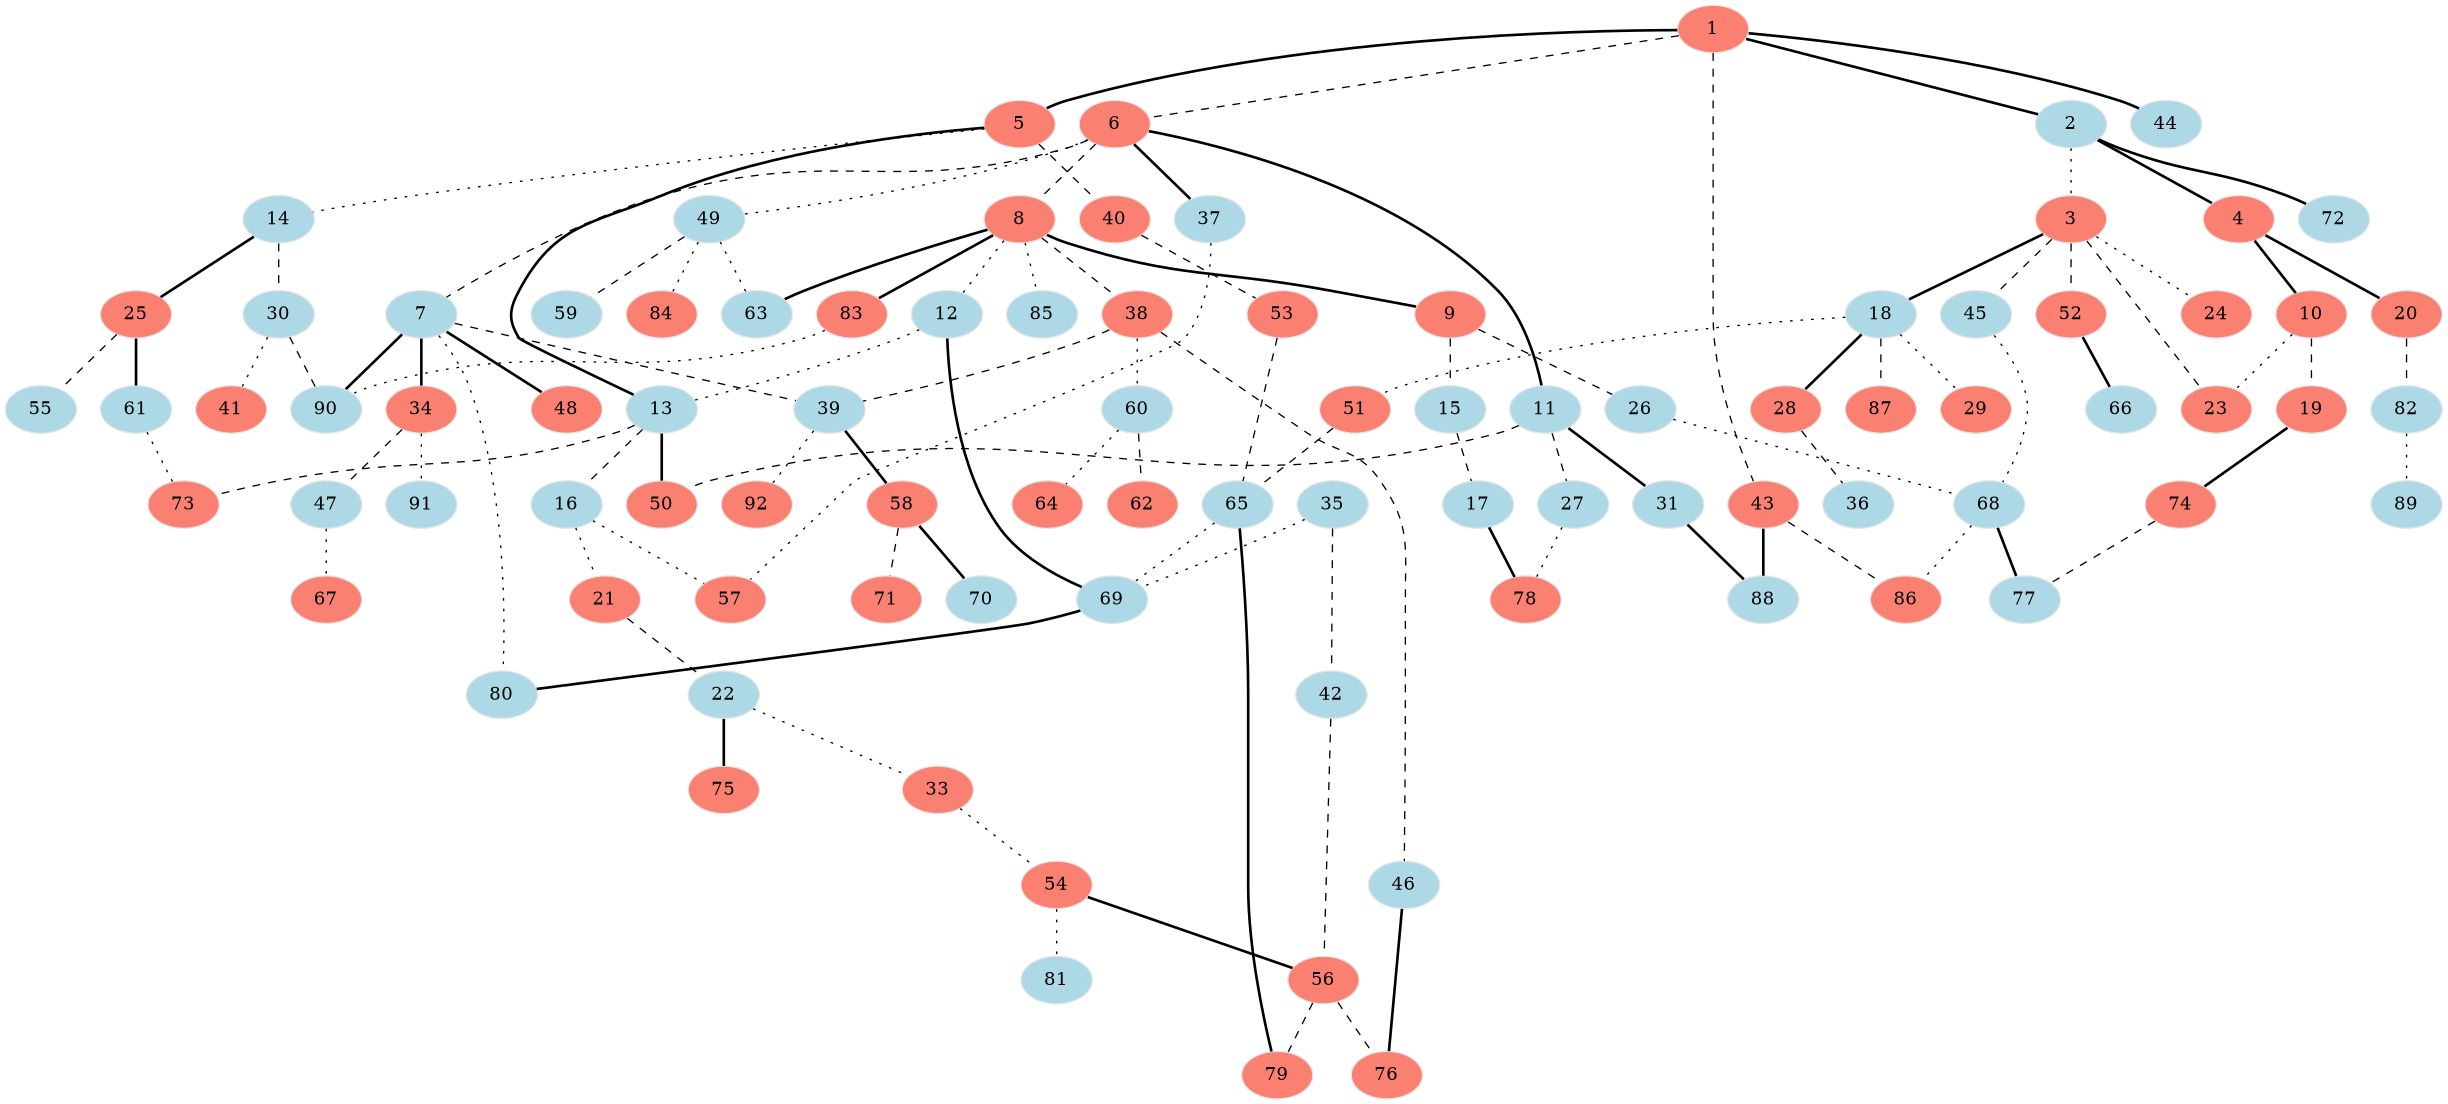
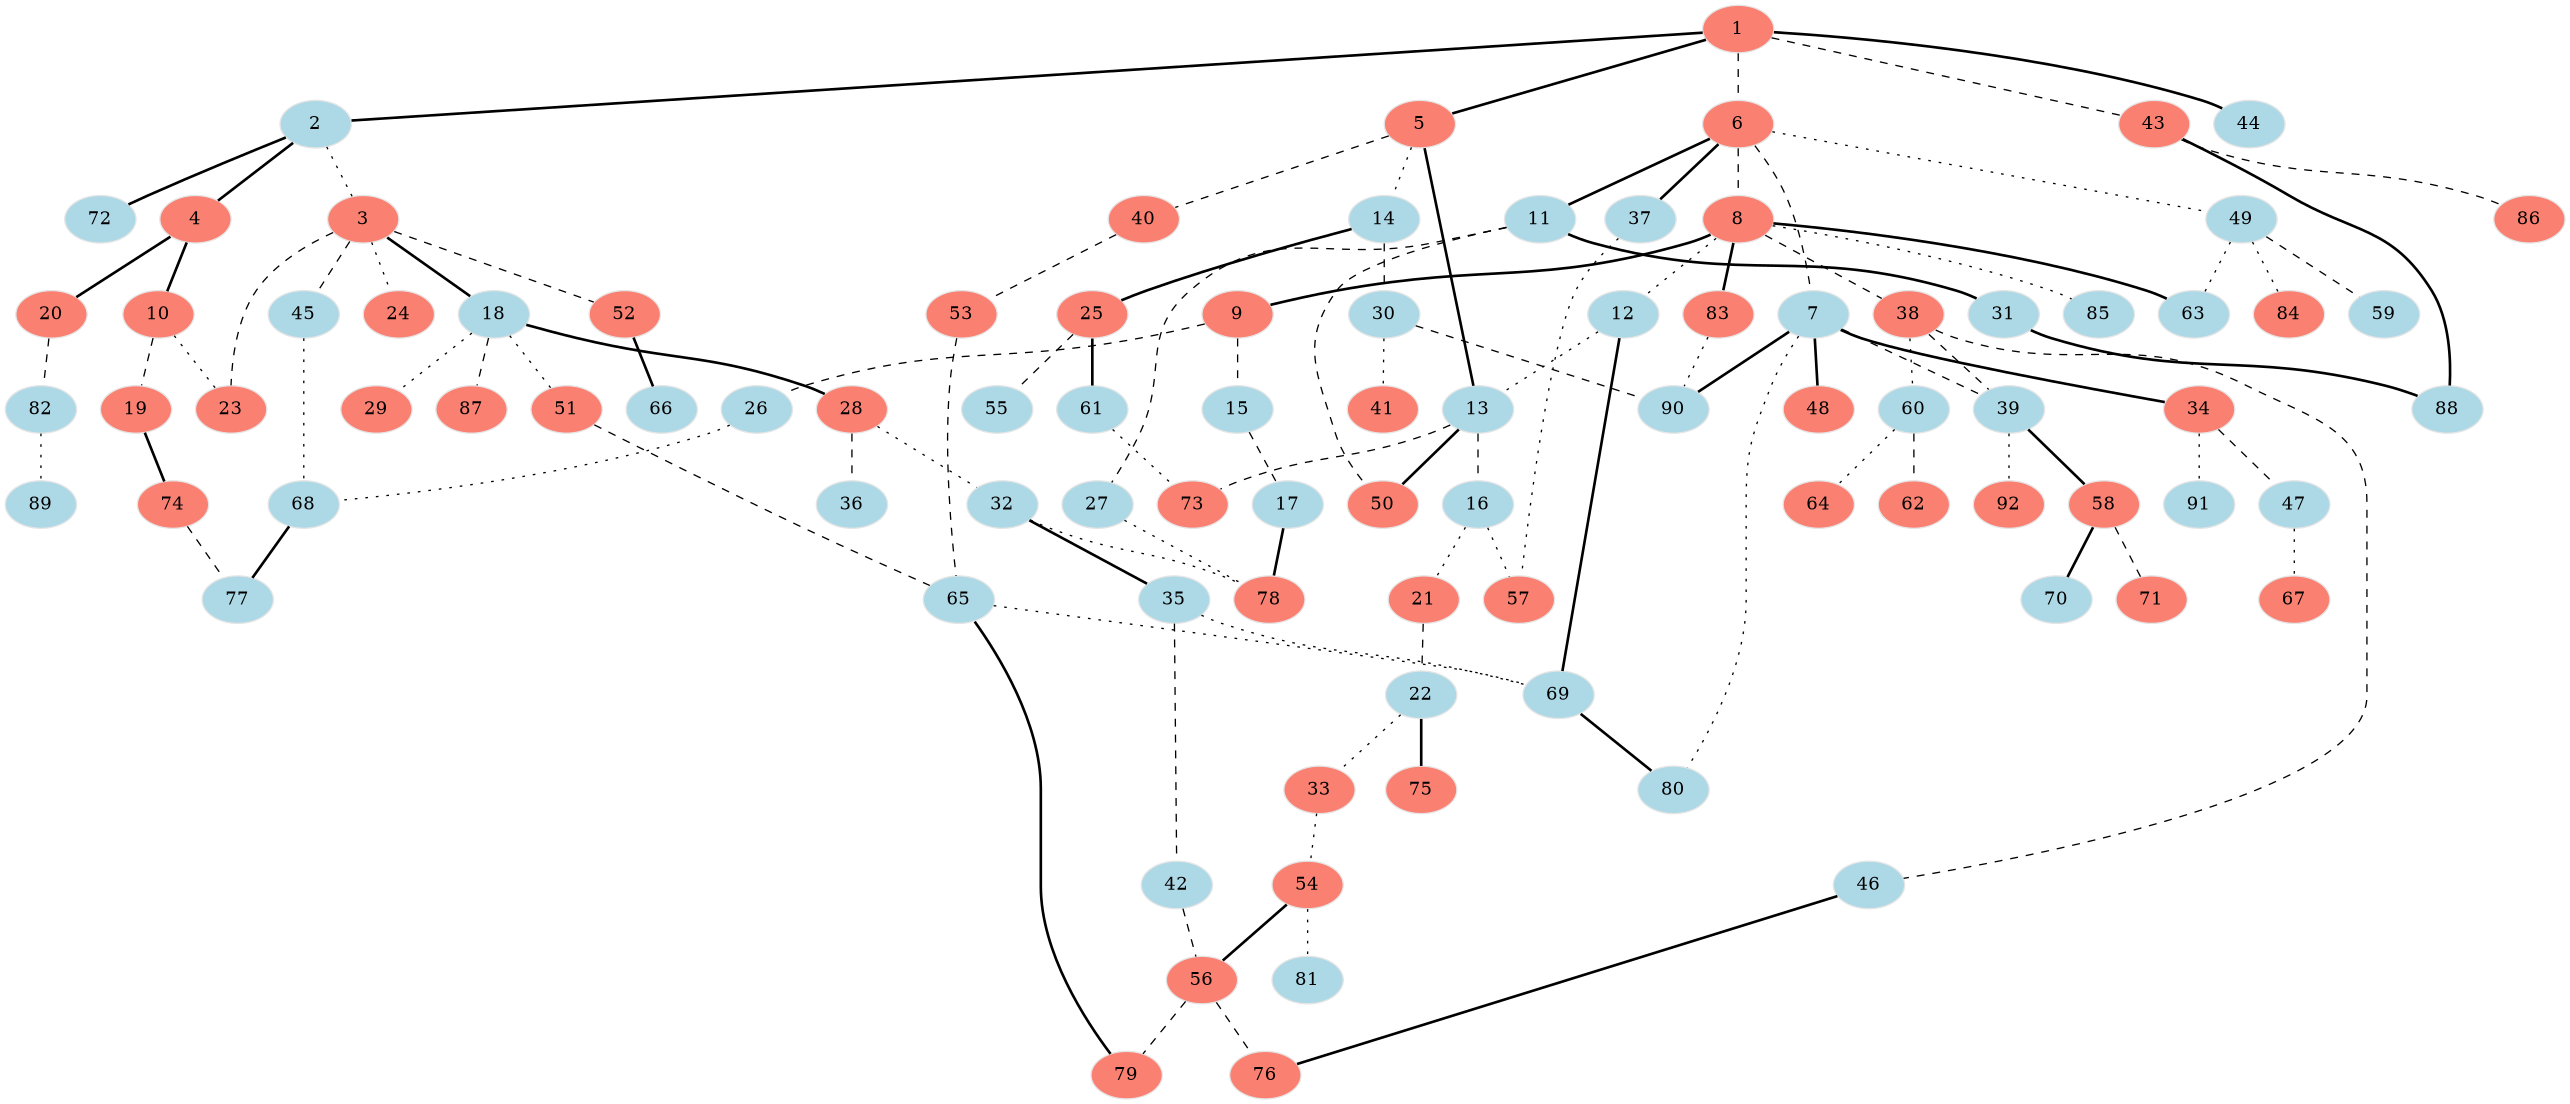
none -> (1003, 505)
(1948, 552) -> none
